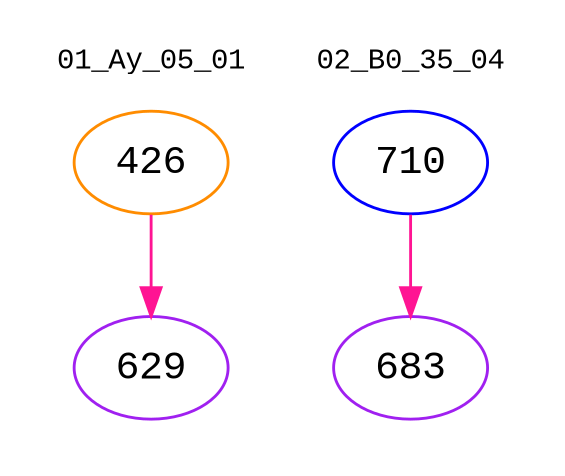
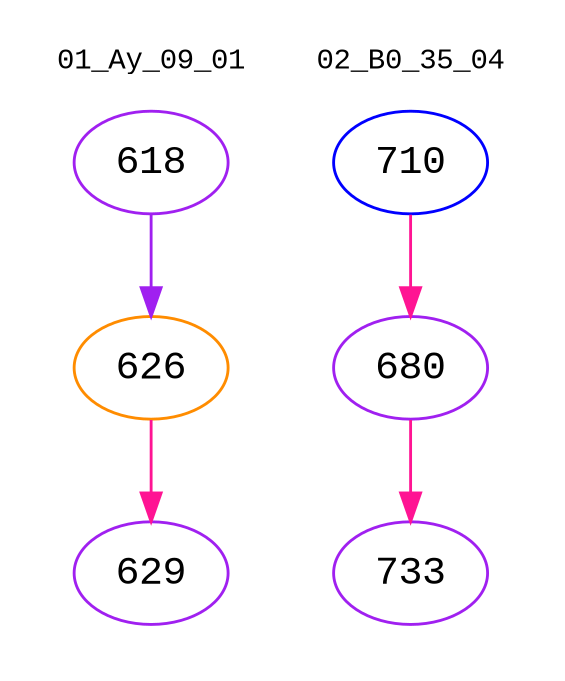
(153, 61) -> (153, 61)
none -> (151, 163)
(151, 163) -> (151, 368)
(411, 368) -> (411, 368)
none -> (411, 573)
